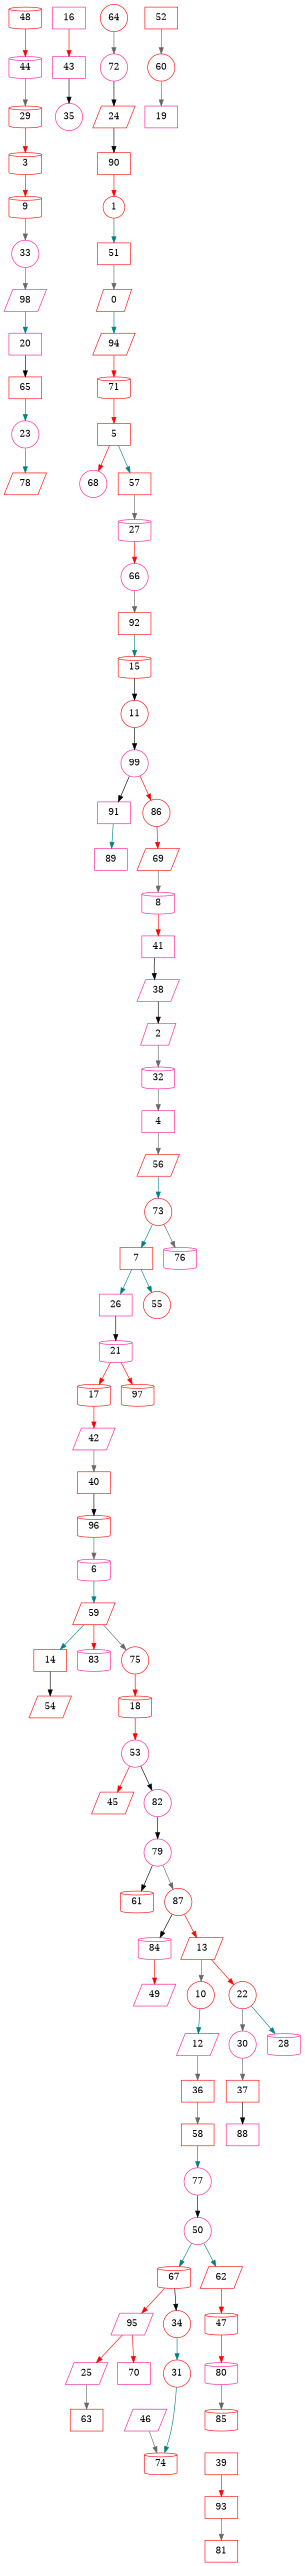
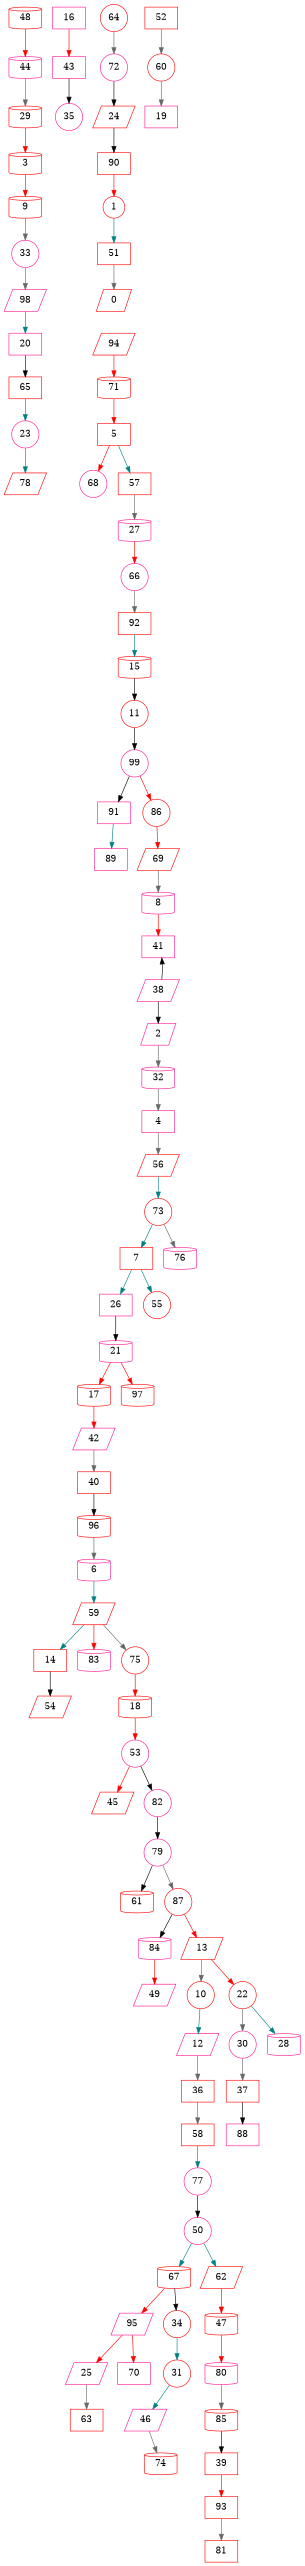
(114, 319) -> none
(154, 966) -> (162, 972)
(173, 2417) -> (163, 2395)
none -> (221, 2439)
